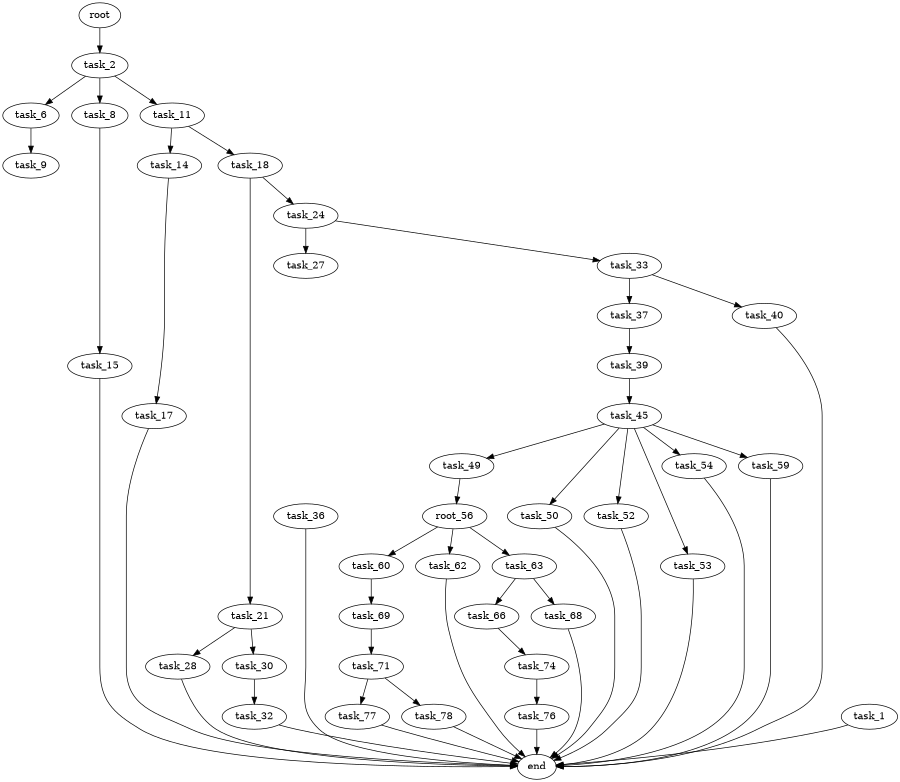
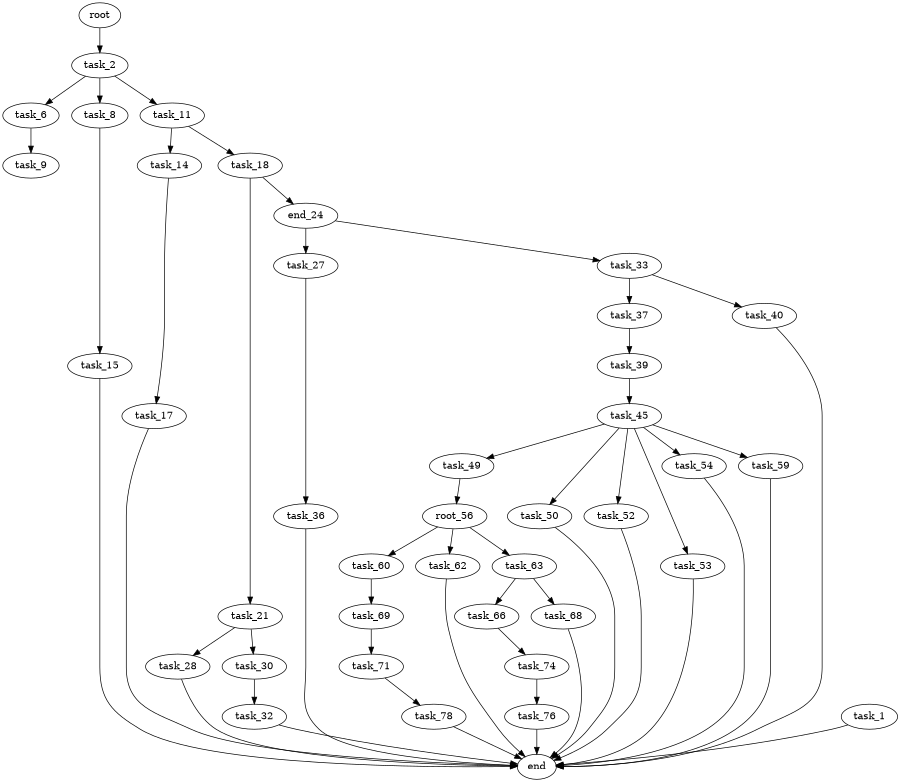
(306, 216) -> (306, 216)
none -> (306, 388)
(357, 717) -> none
